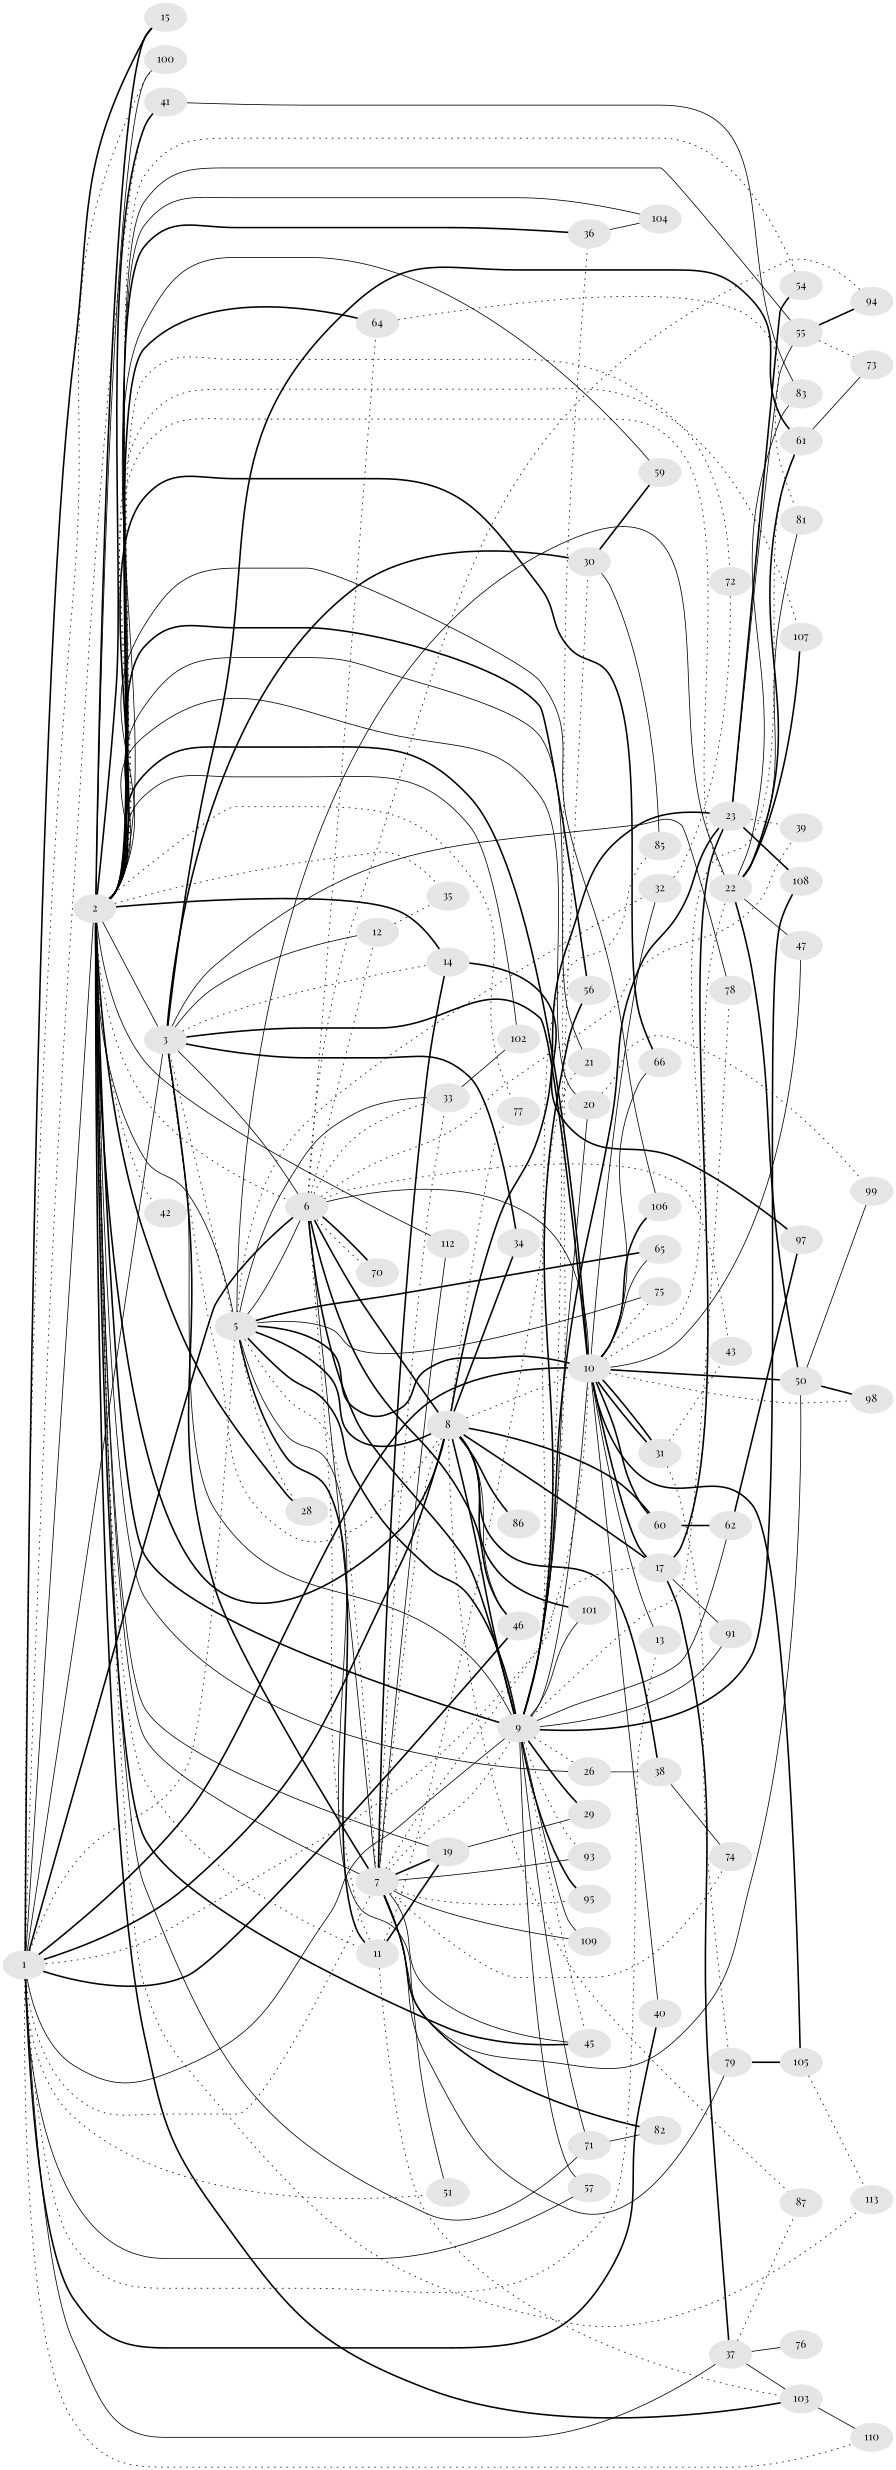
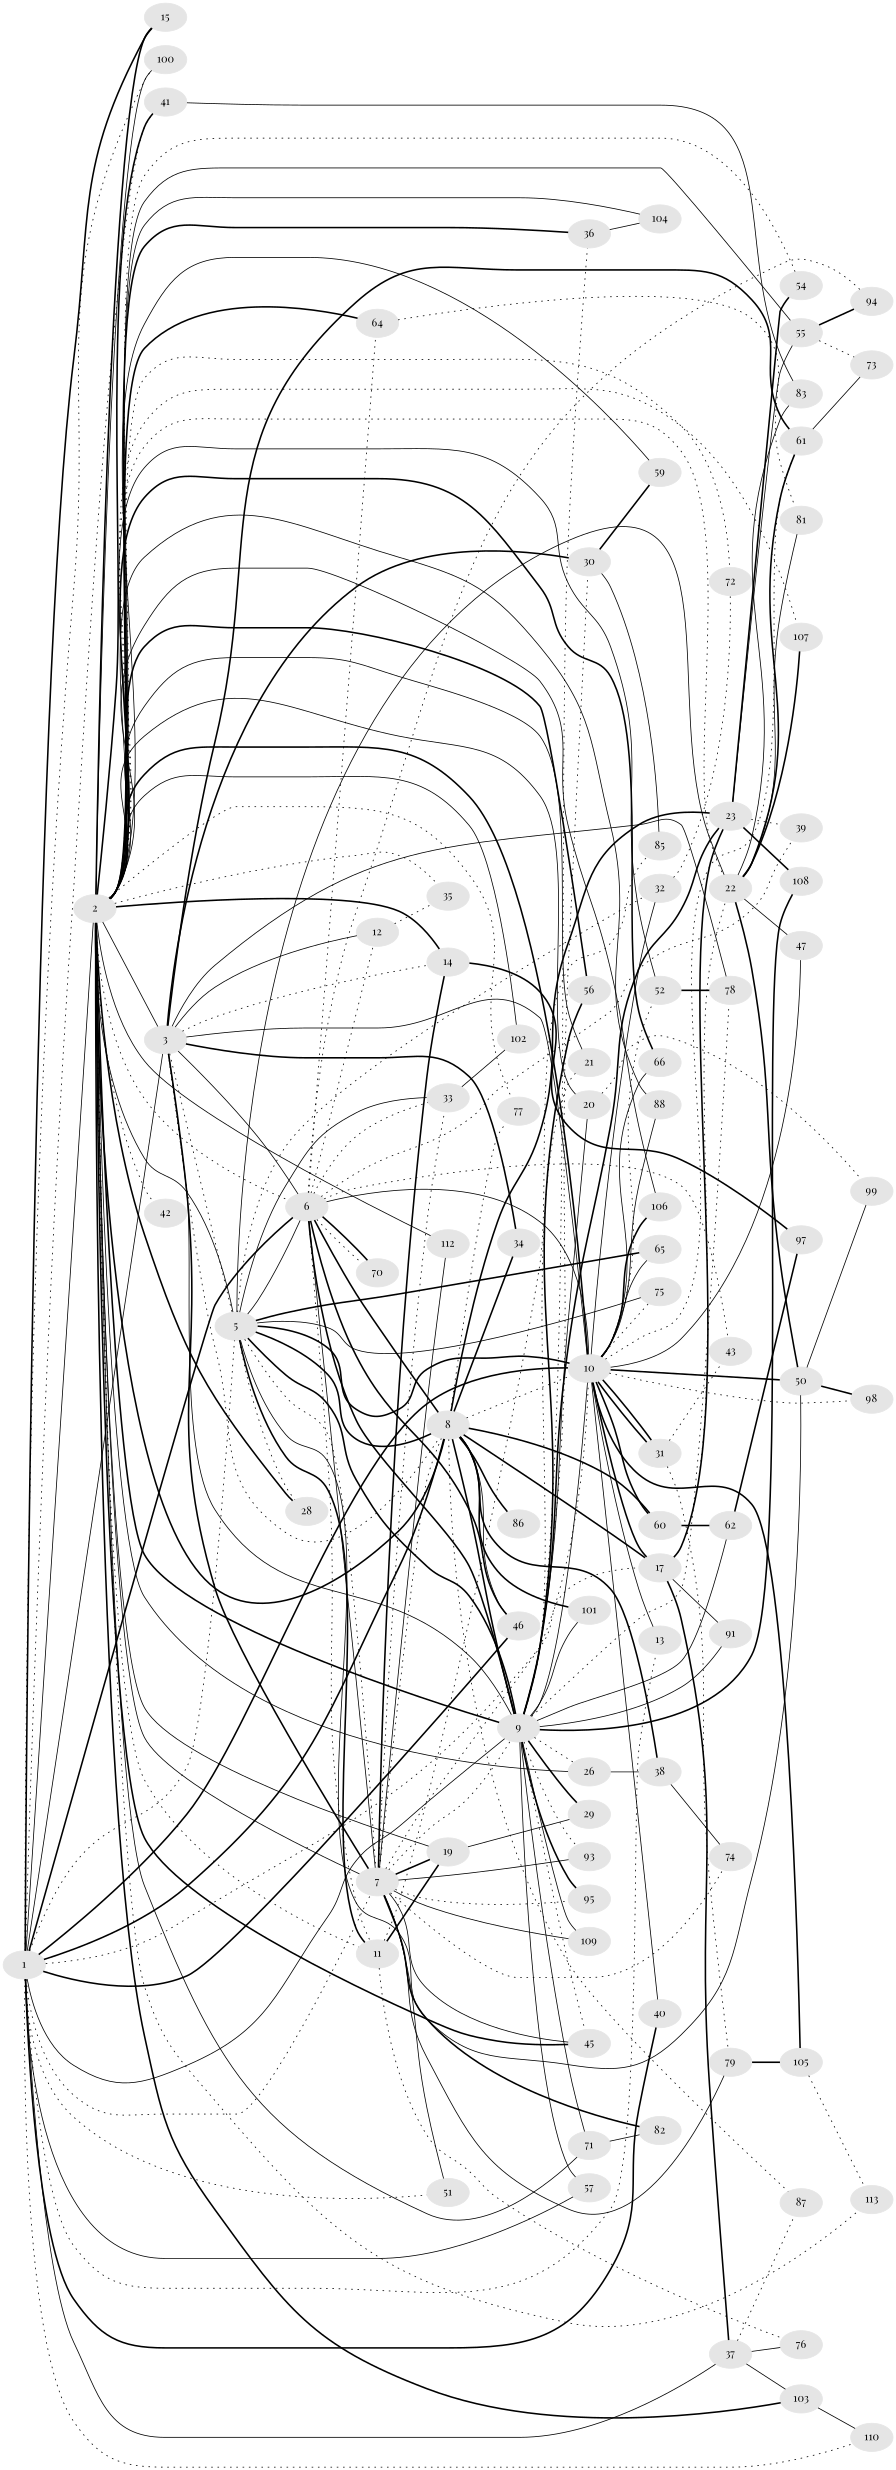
none -> (660, 990)
(531, 1012) -> (531, 1012)
none -> (660, 1105)
(480, 2269) -> (518, 2211)
